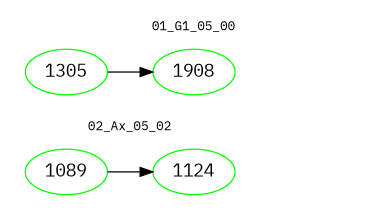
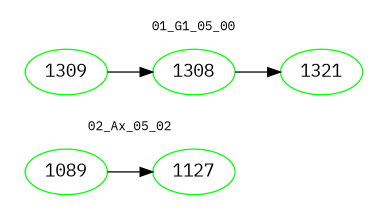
(66, 72) -> (66, 72)
(194, 72) -> (194, 72)
none -> (322, 72)
(194, 172) -> (194, 172)
